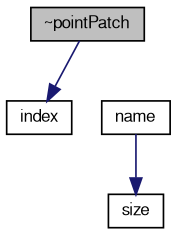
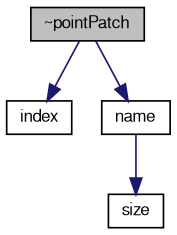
none -> (108, 63)
